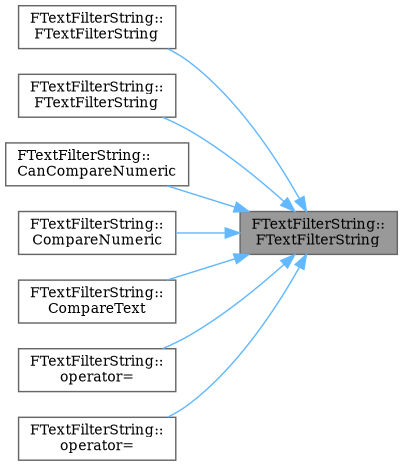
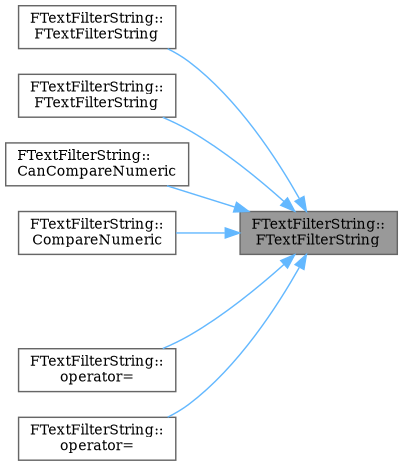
(97, 302) -> none
